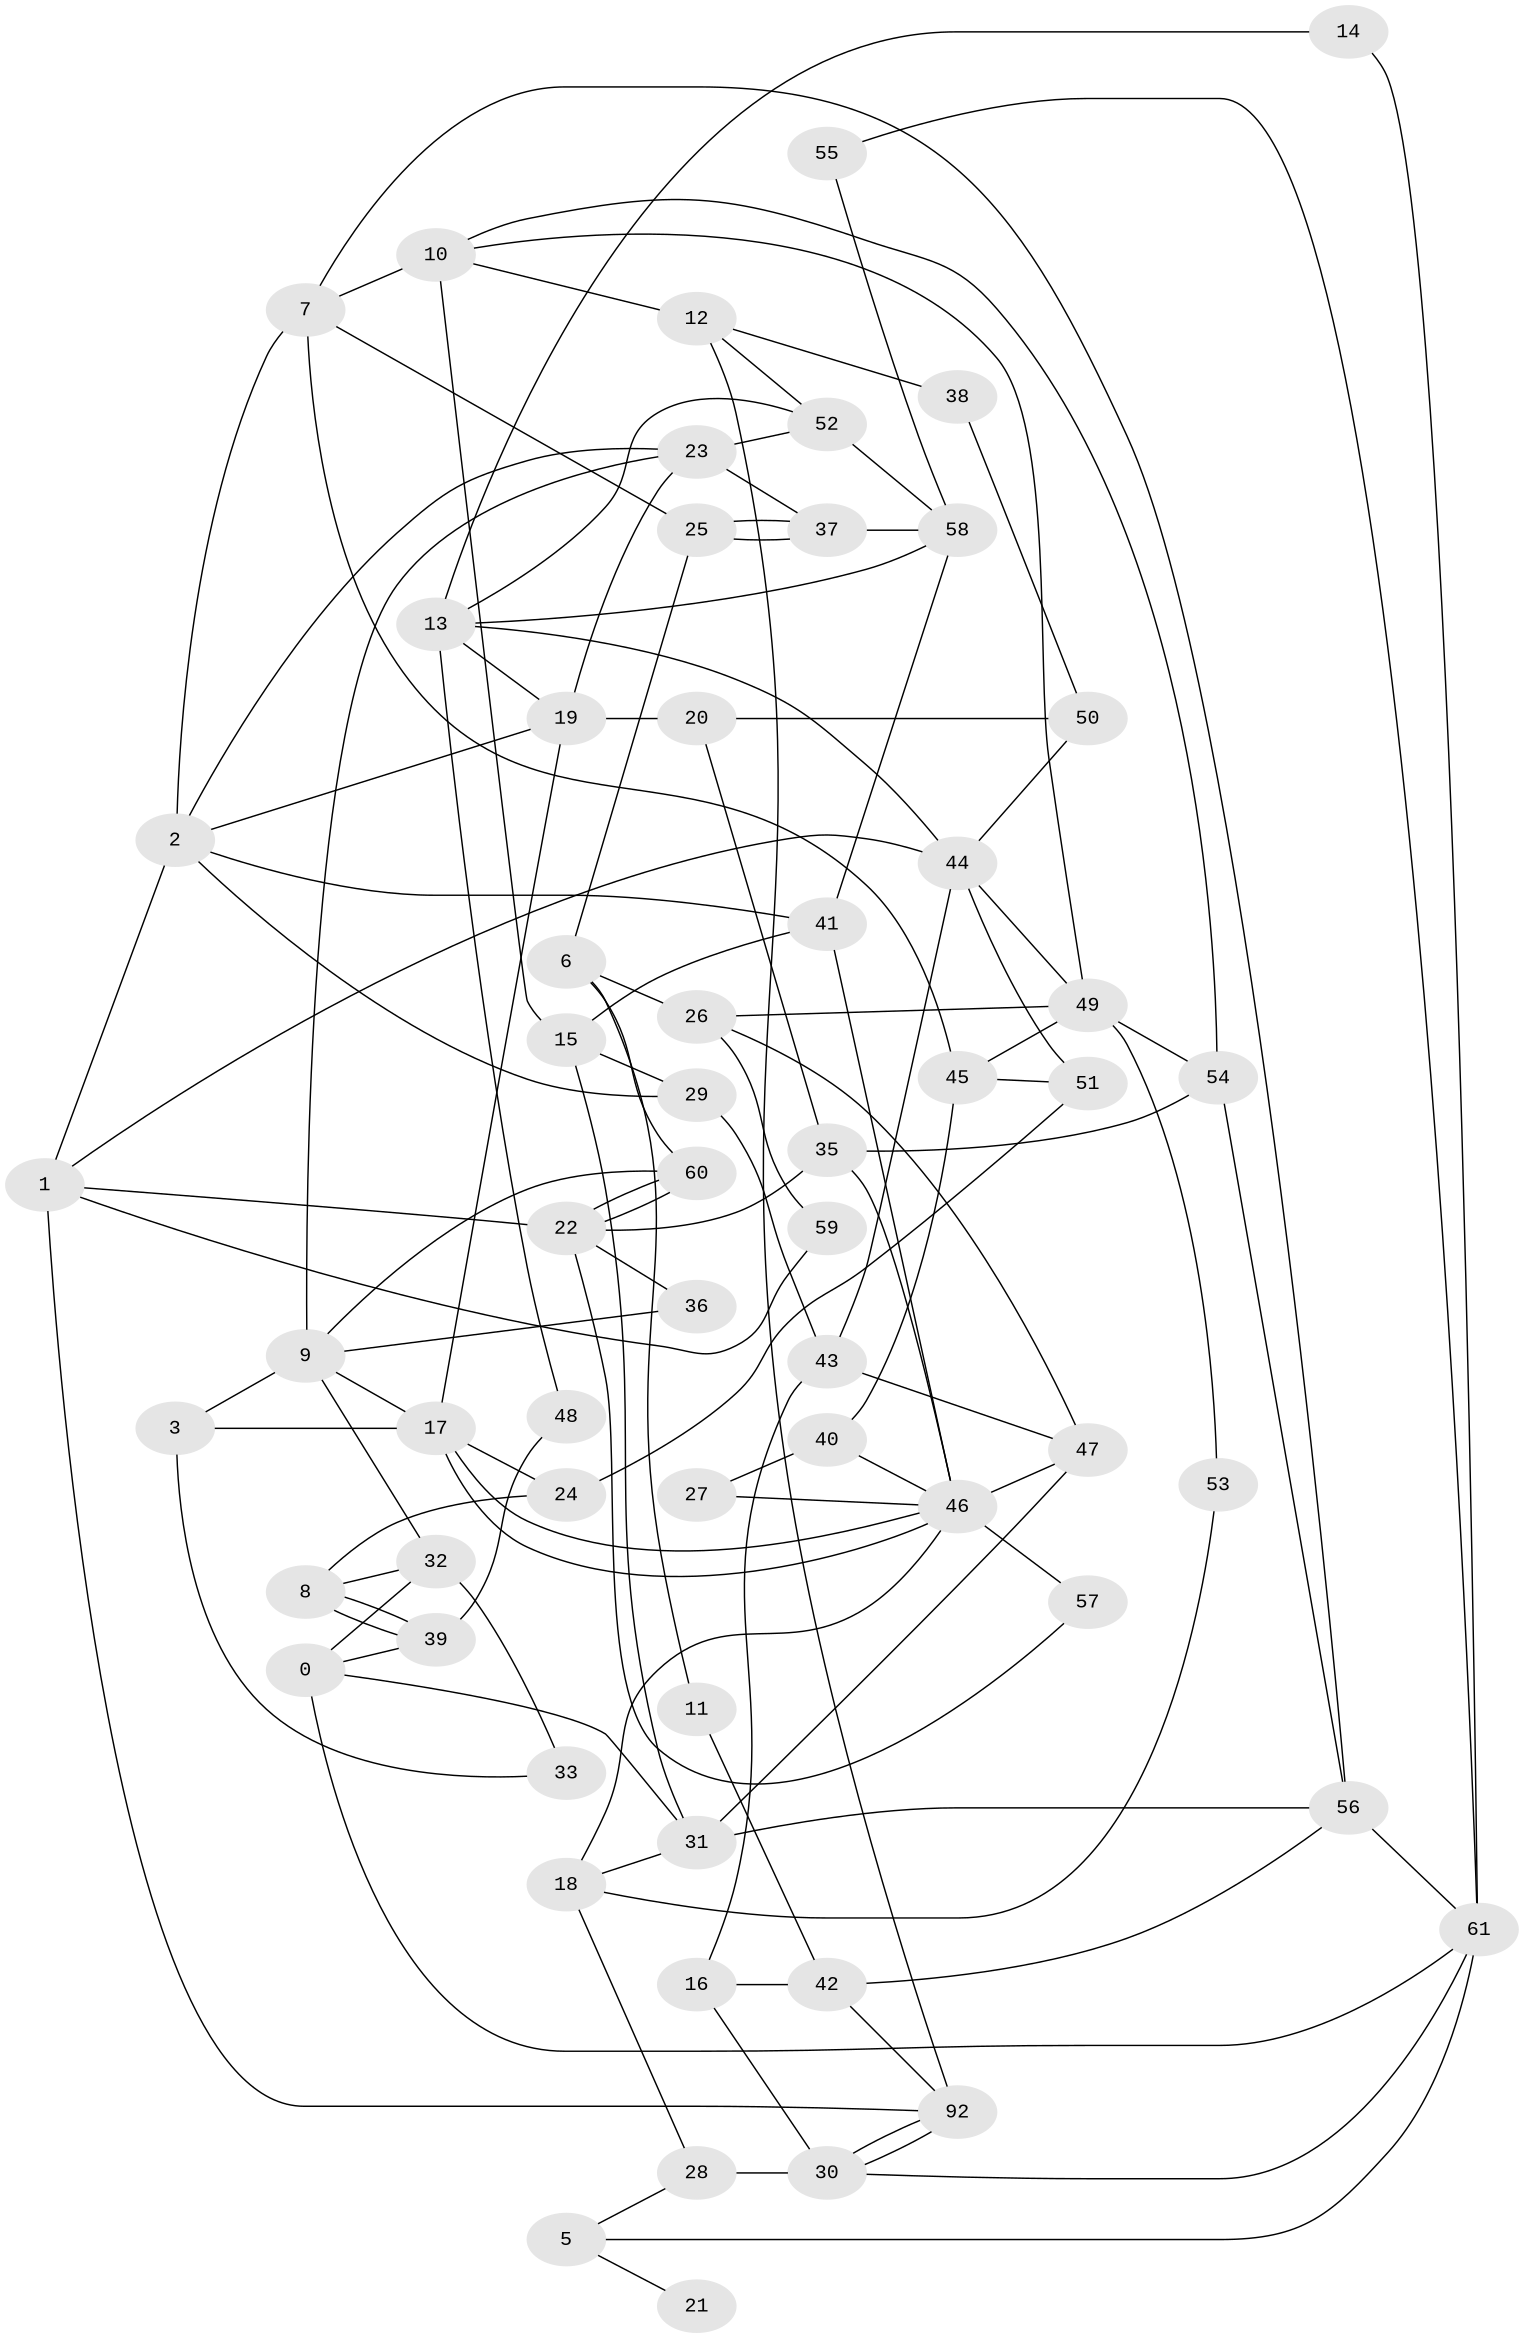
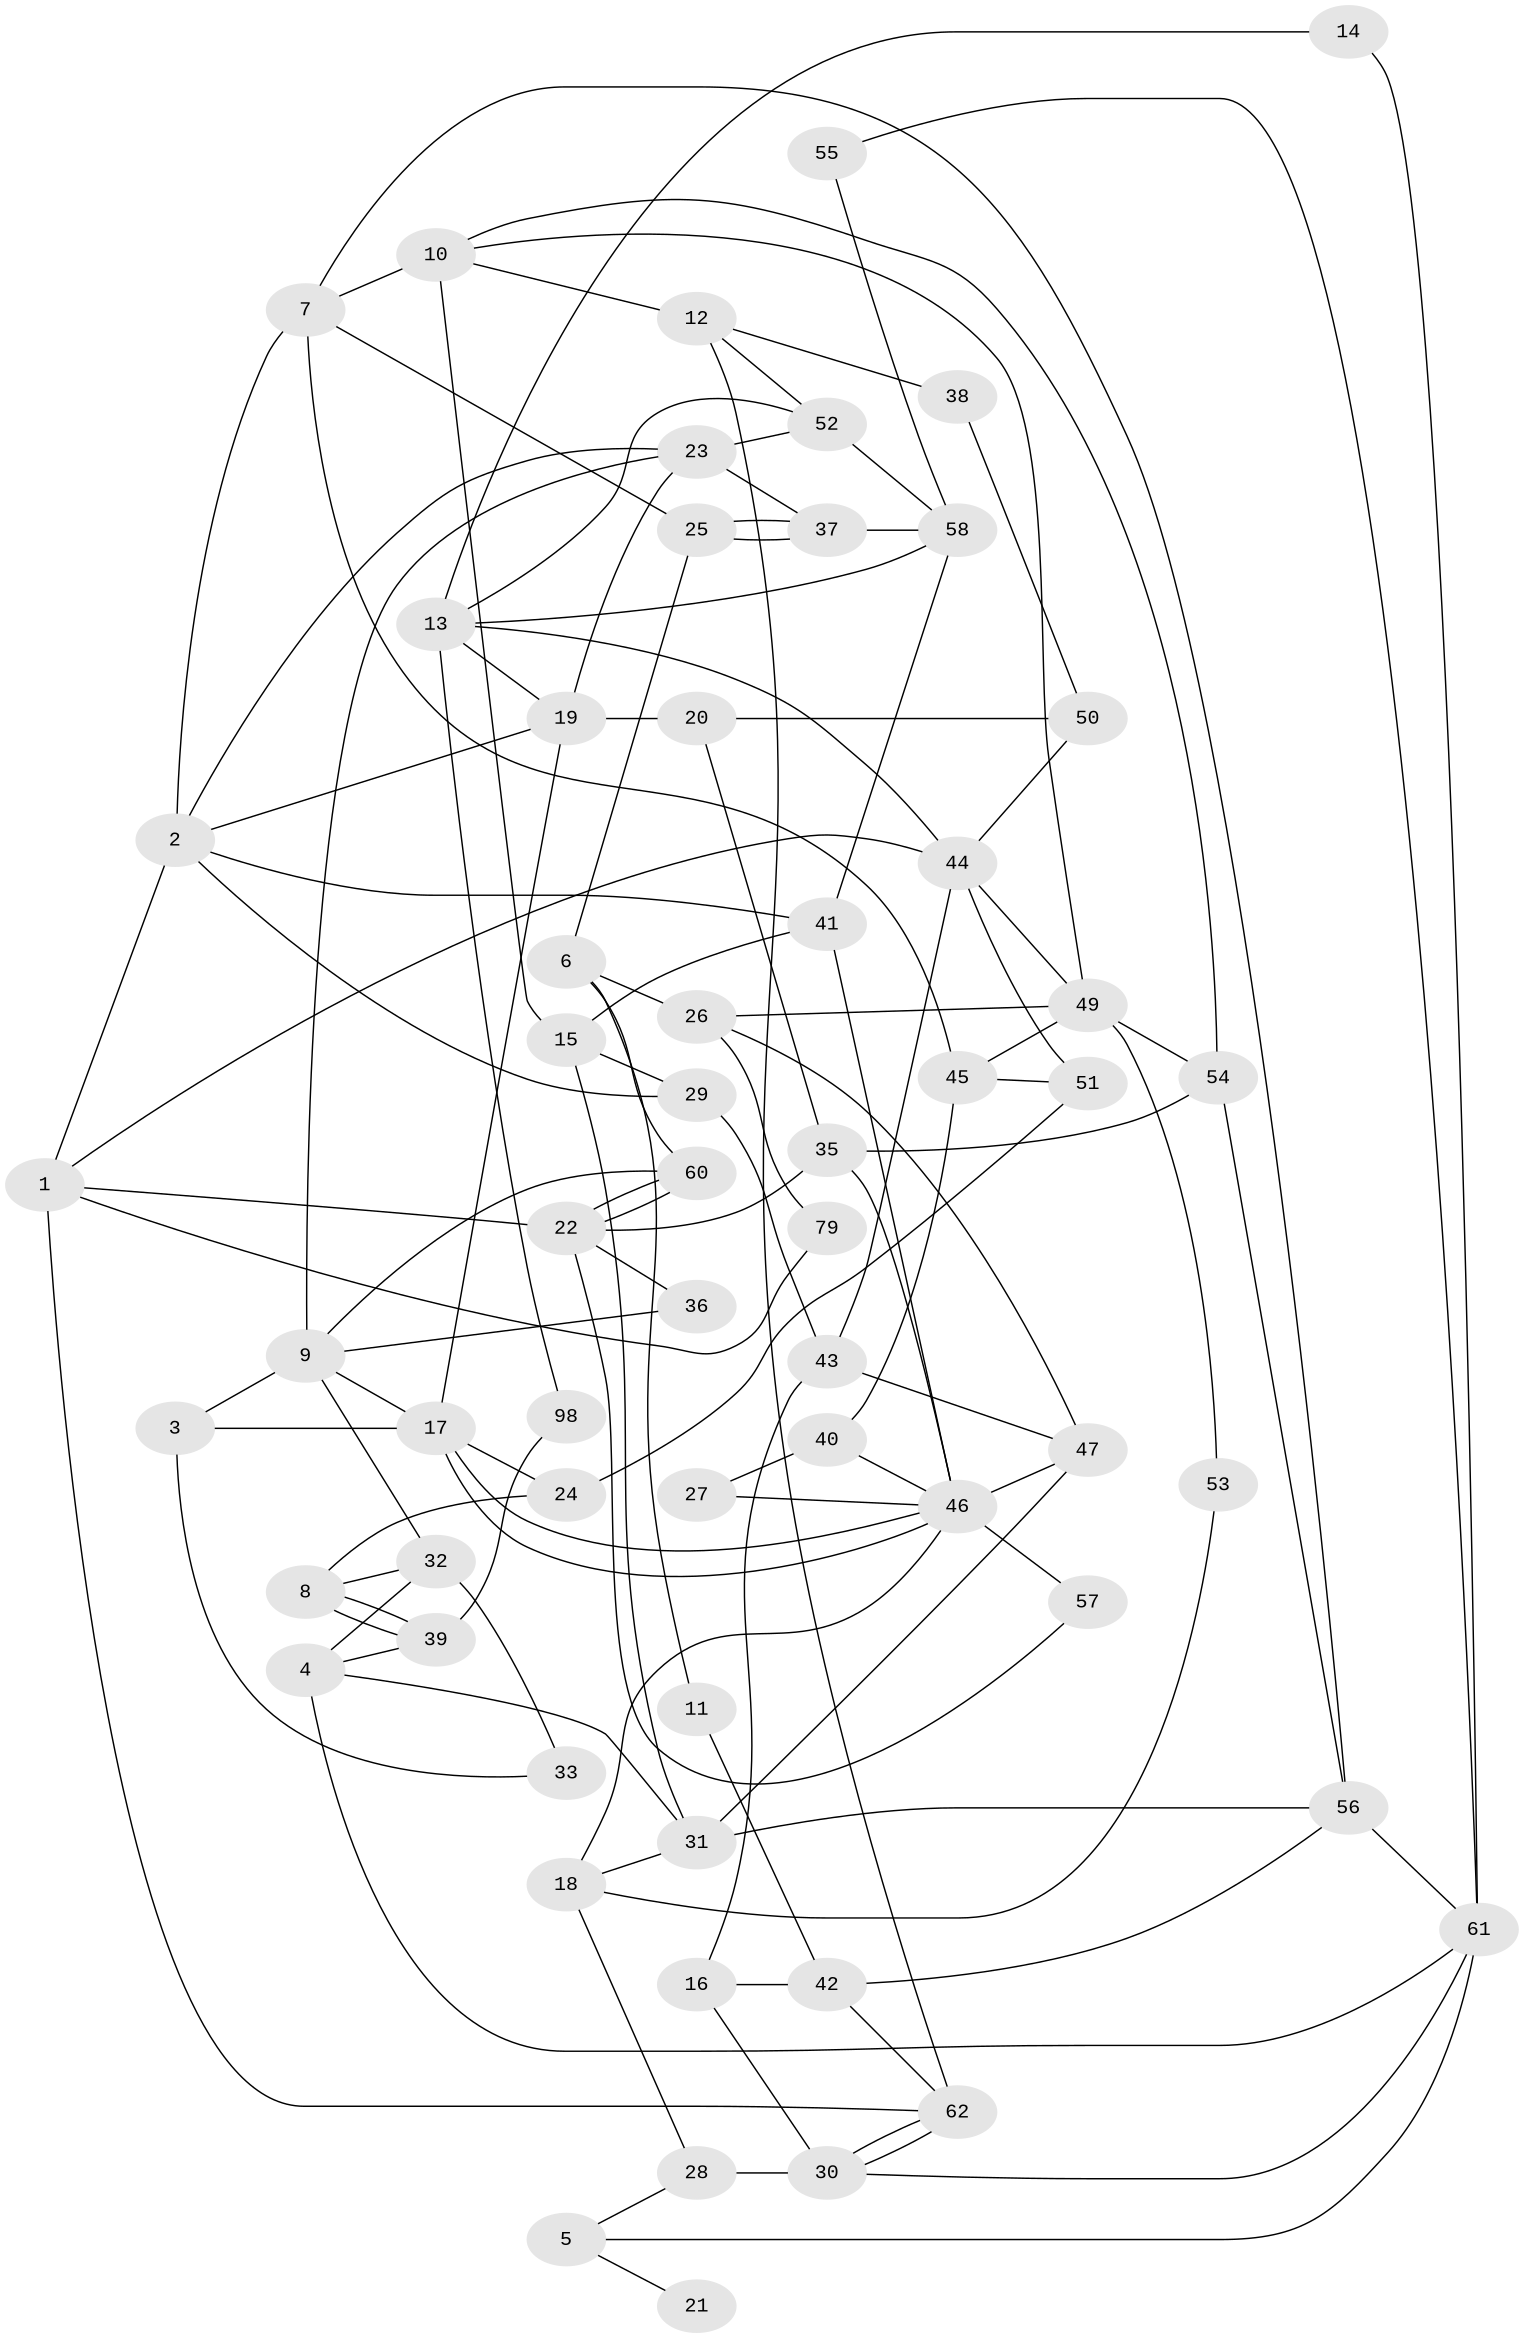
(827, 1228) -> (827, 1228)
(566, 1417) -> (566, 1417)
(306, 1670) -> (306, 1670)
(958, 2112) -> (958, 2112)
